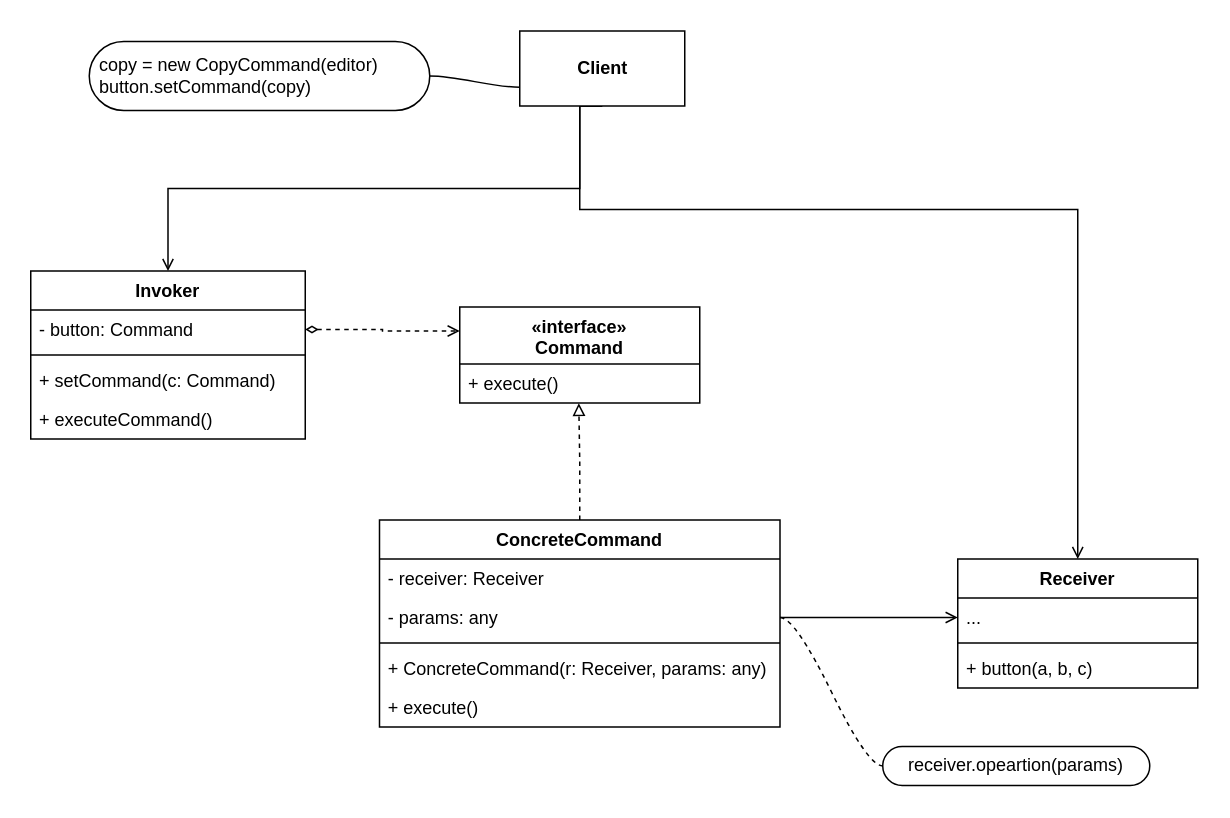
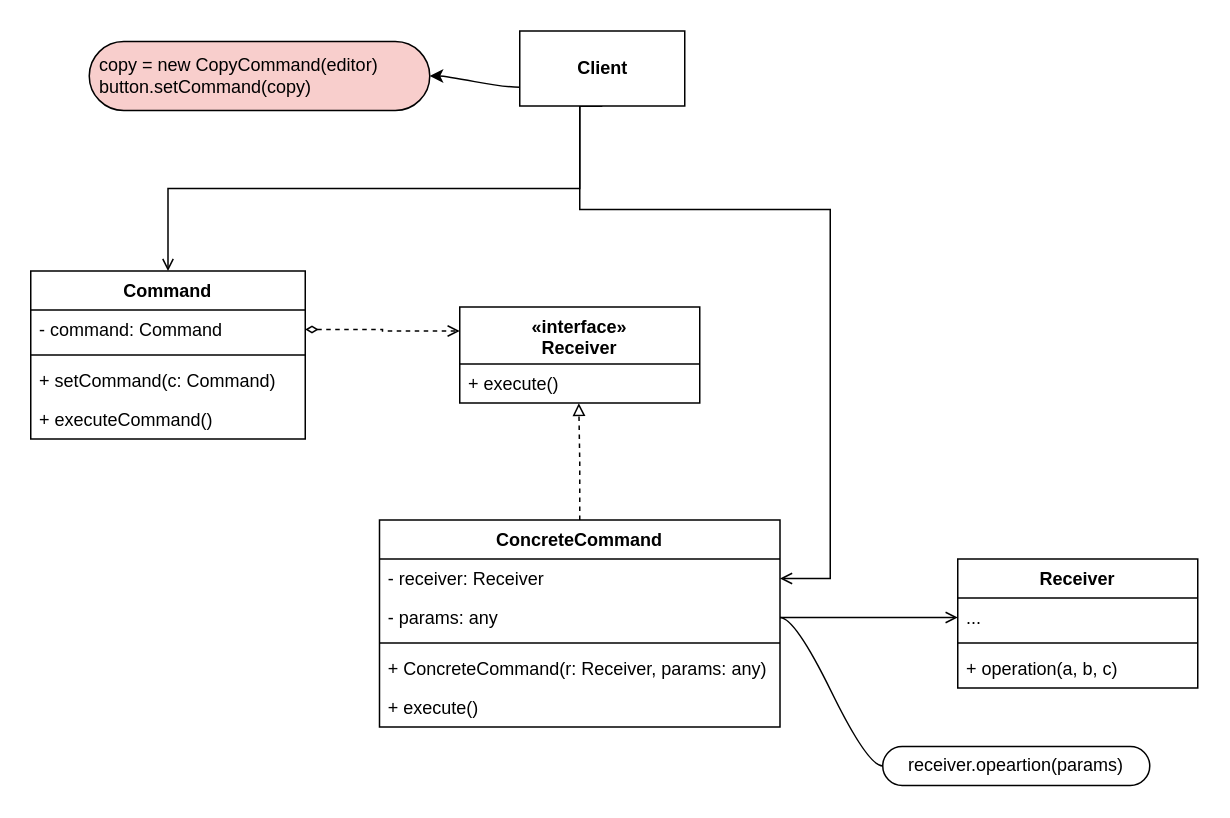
(260, 76) -> (260, 76)
(440, 76) -> (444, 76)
(1078, 259) -> none
(167, 291) -> (167, 291)
(579, 327) -> (579, 327)
(118, 330) -> (123, 330)
none -> (830, 418)
(1040, 669) -> (1053, 669)
(832, 692) -> (832, 692)
